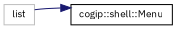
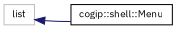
(48, 9) -> (58, 21)
